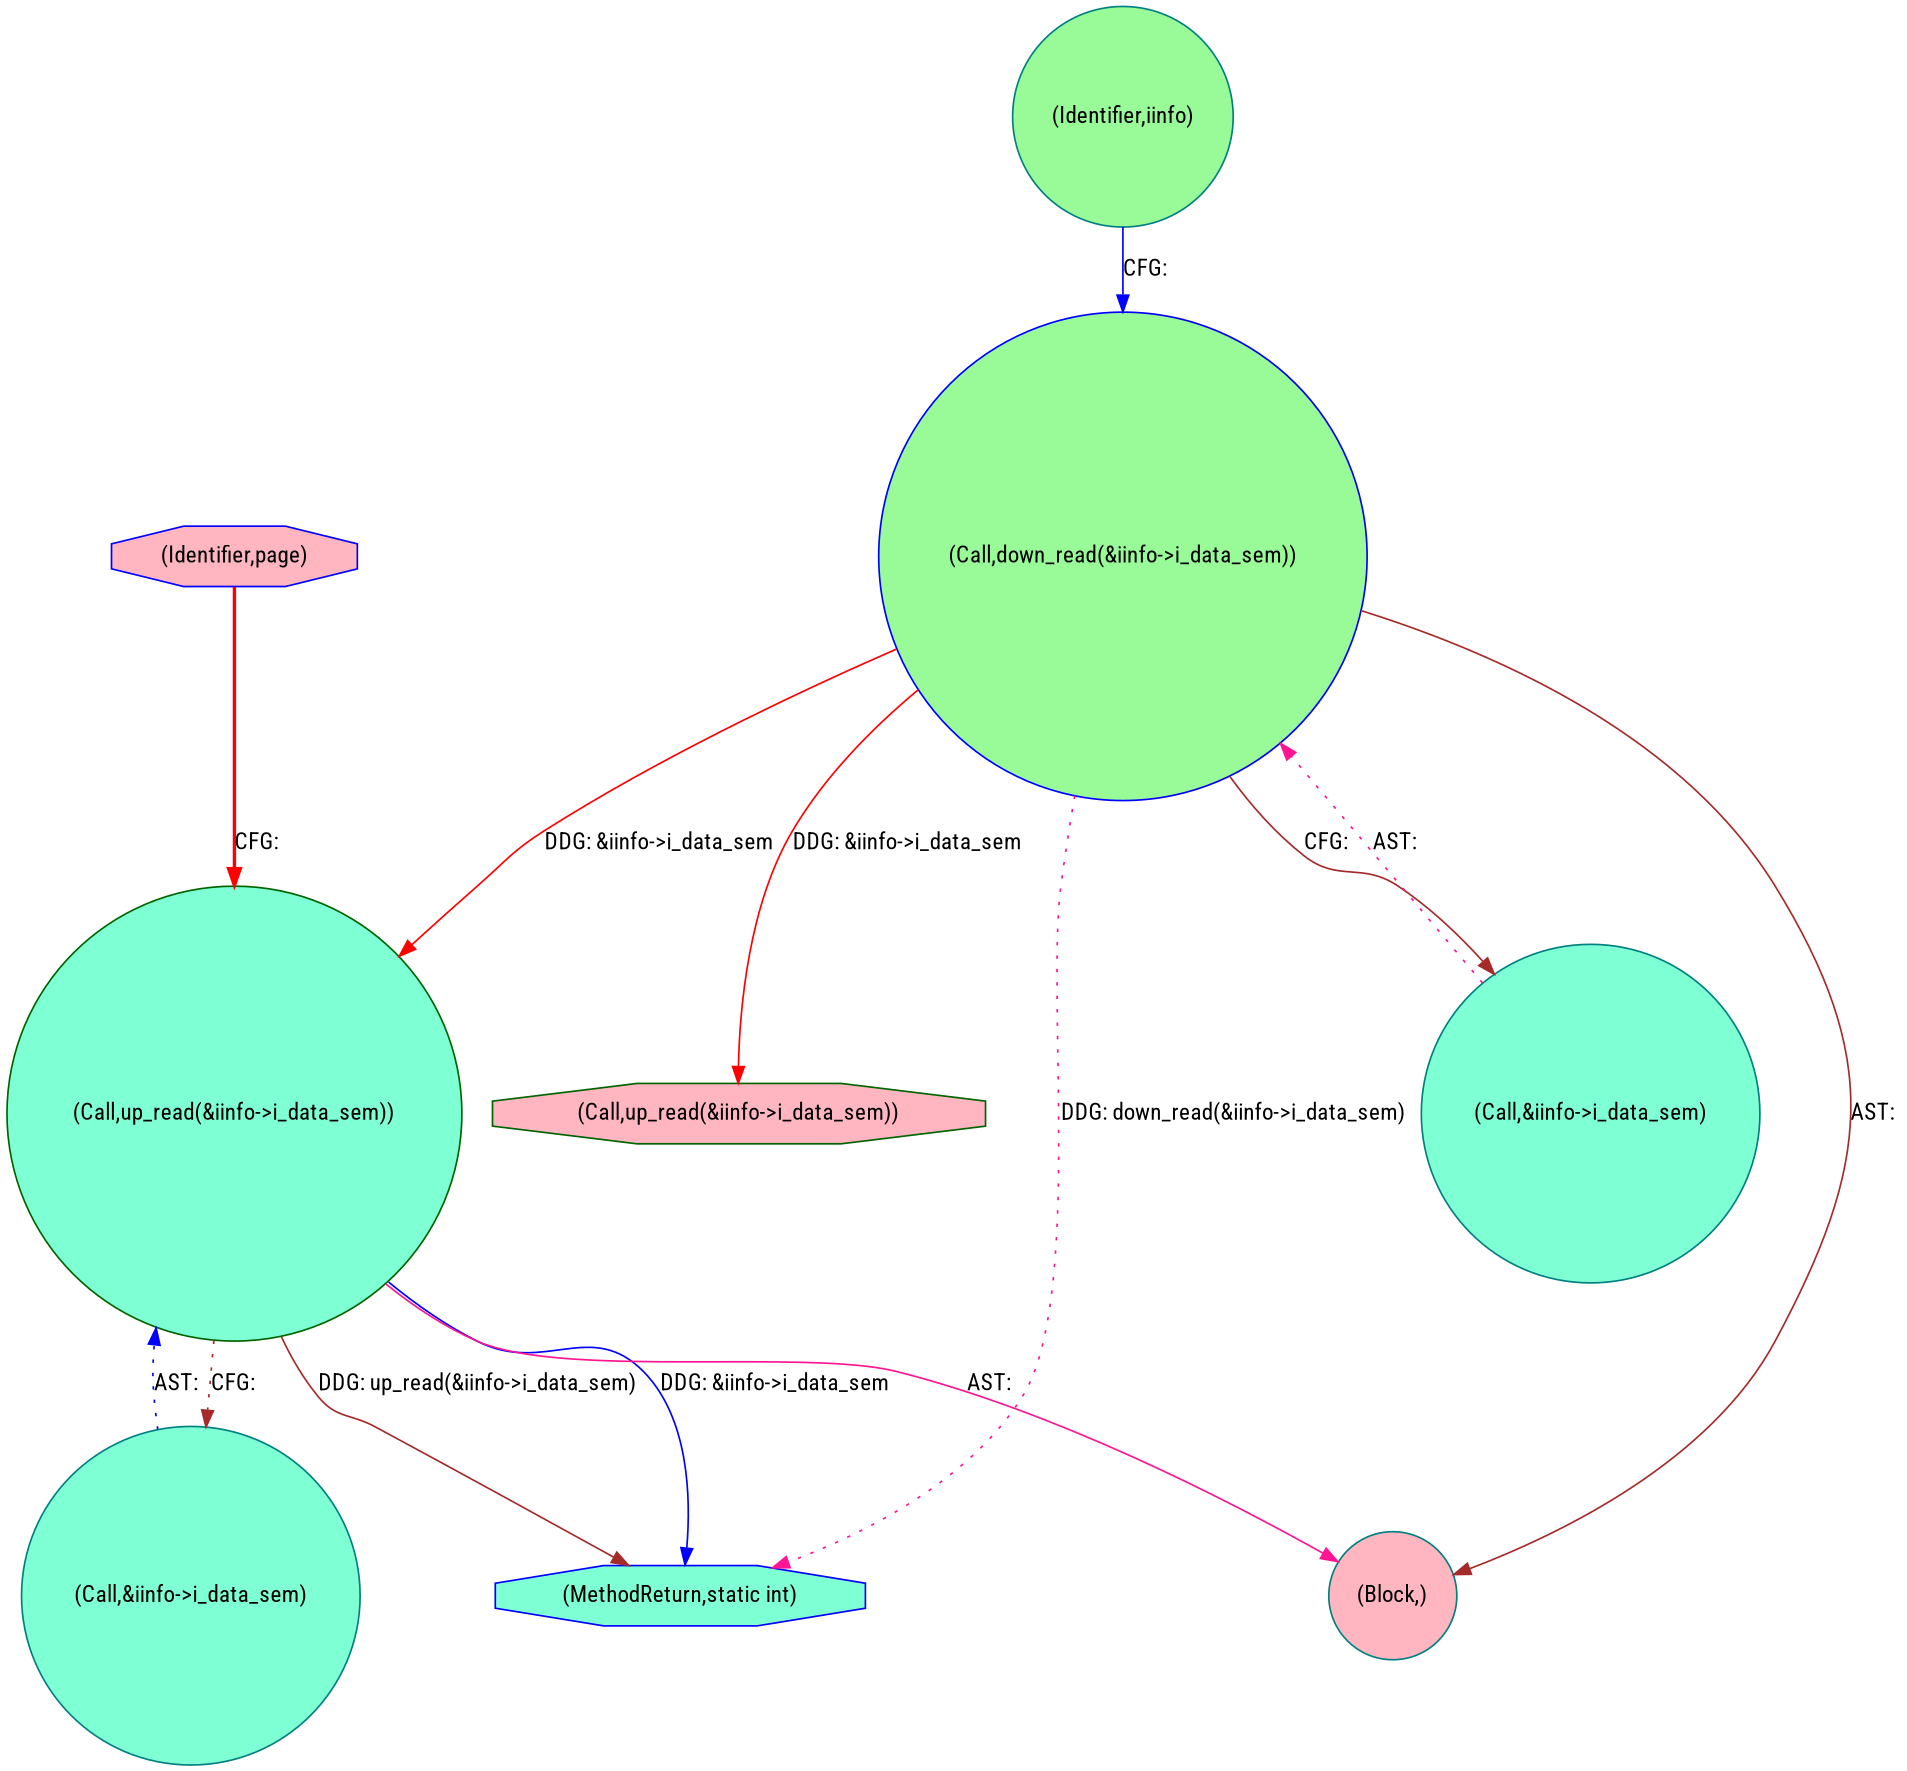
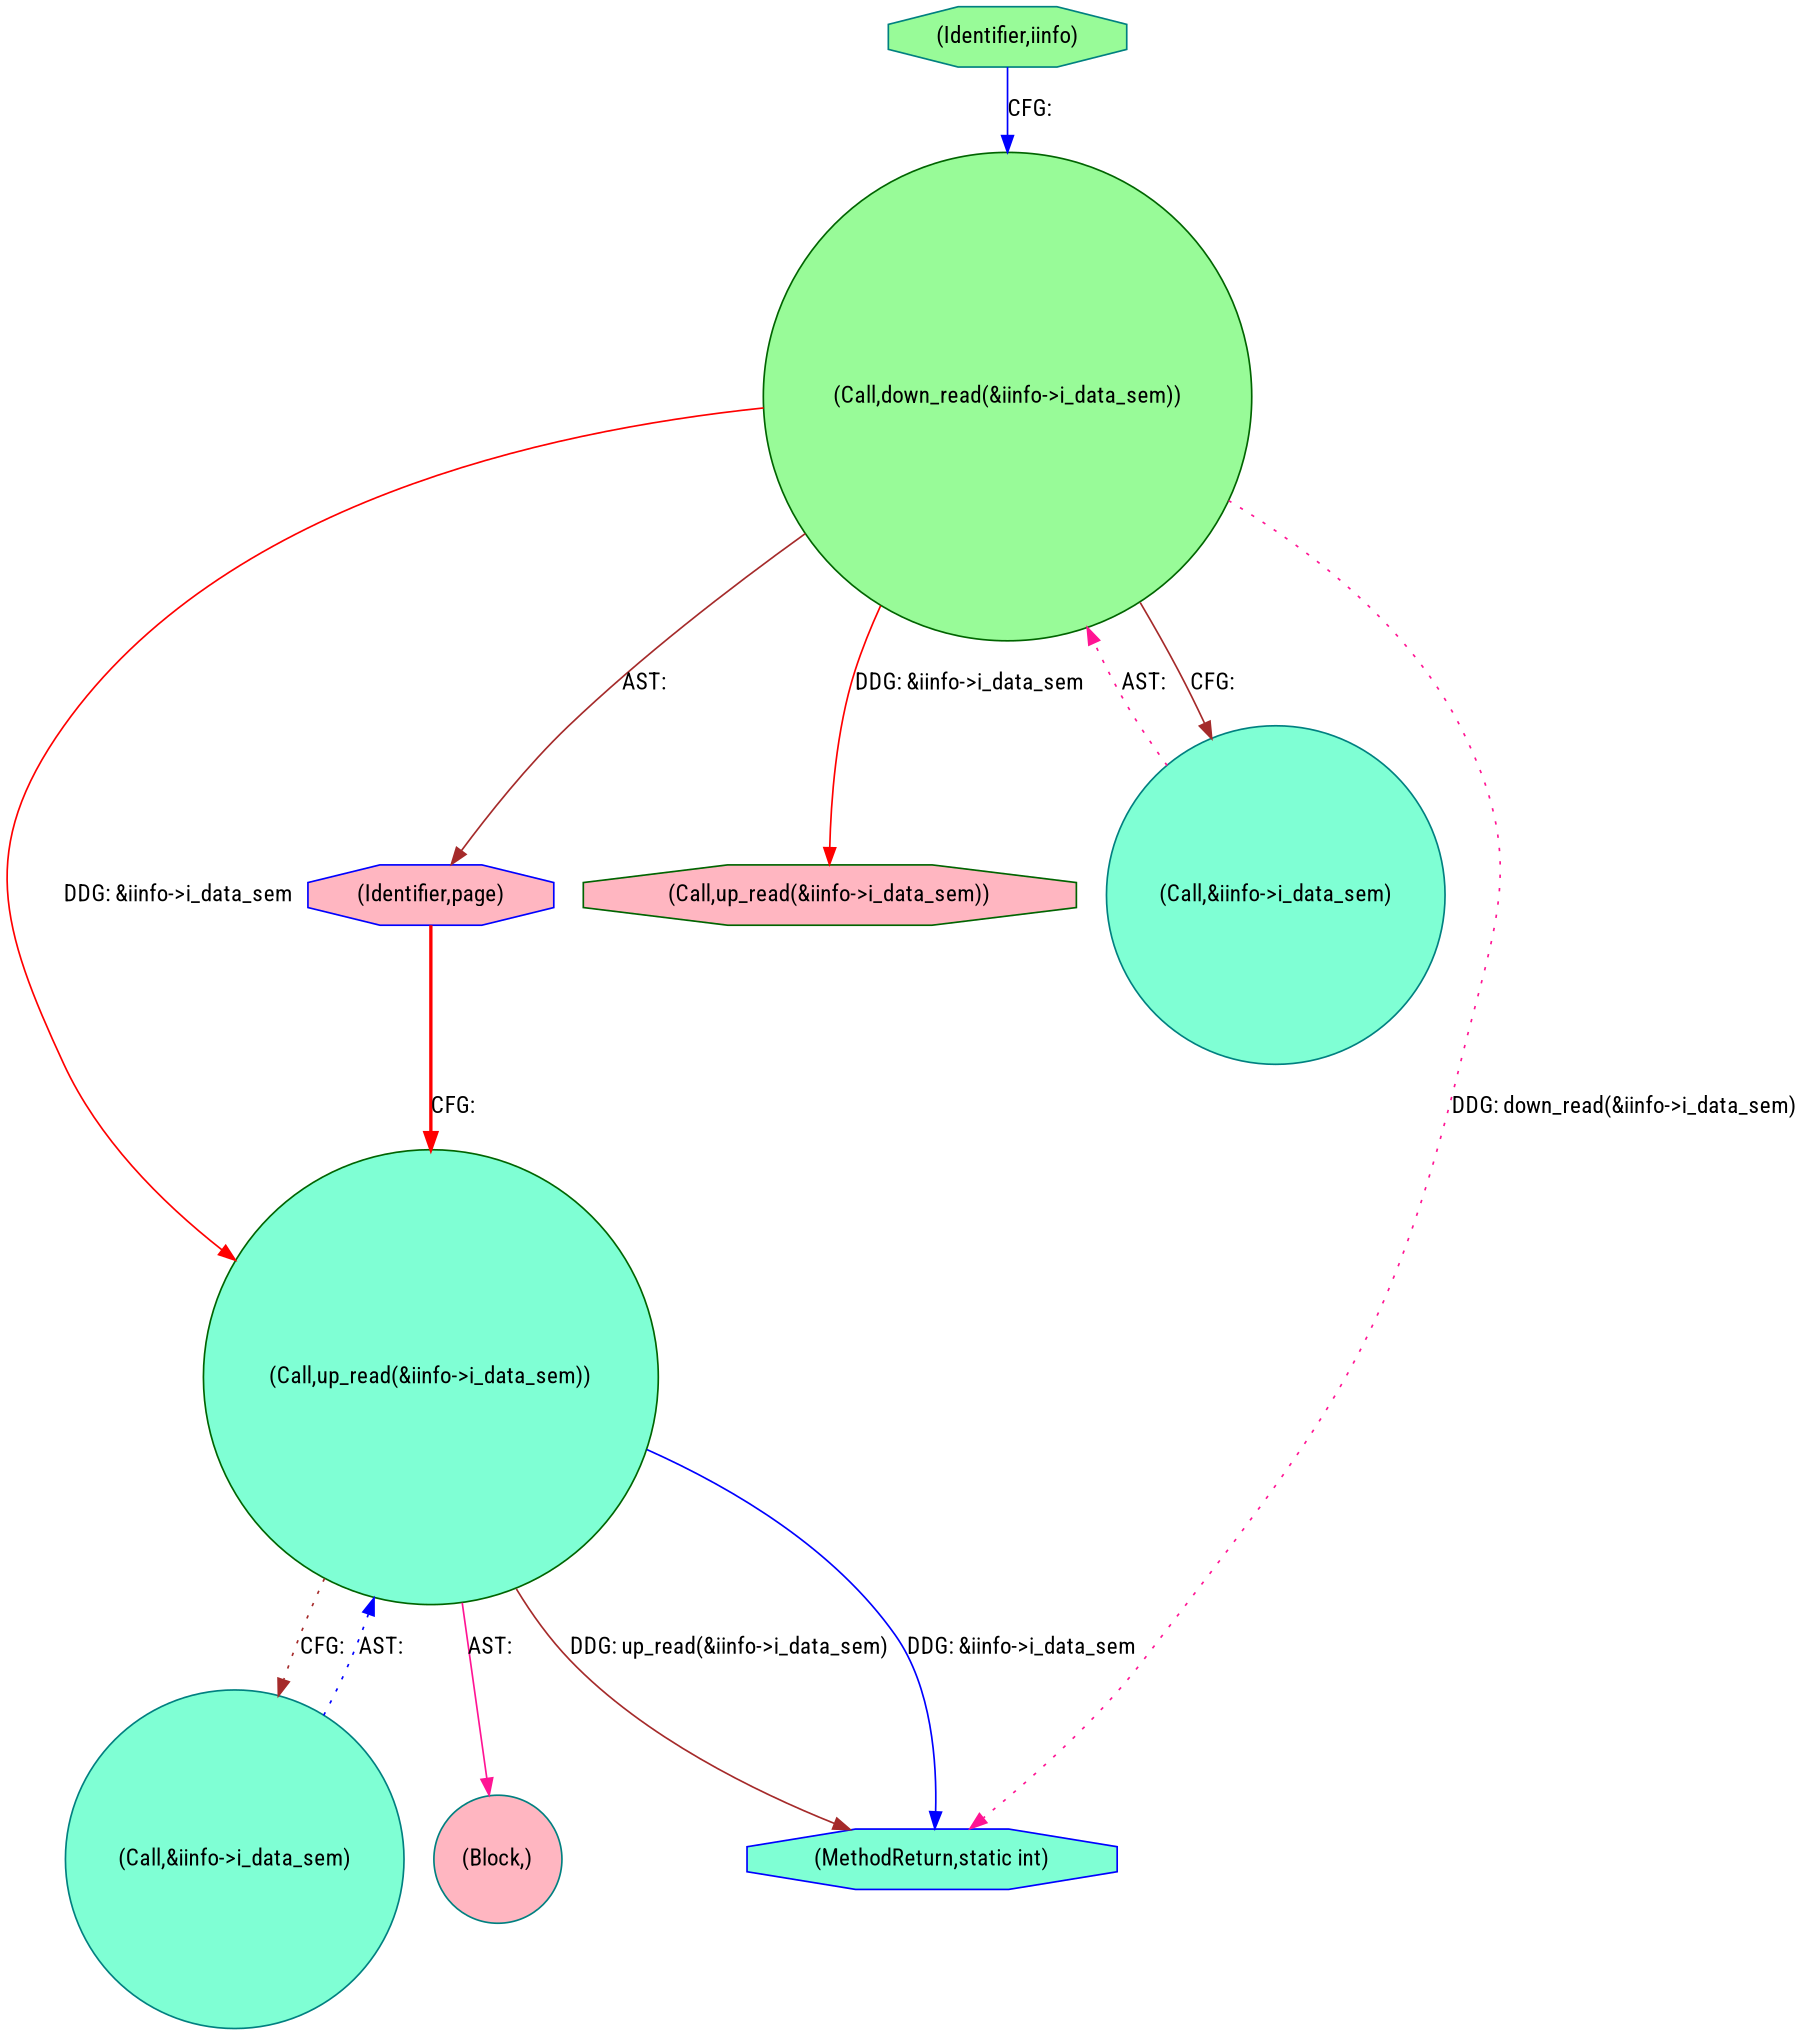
(1123, 117) -> (1008, 37)
(1123, 556) -> (1008, 397)
(1846, 1054) -> (621, 679)
